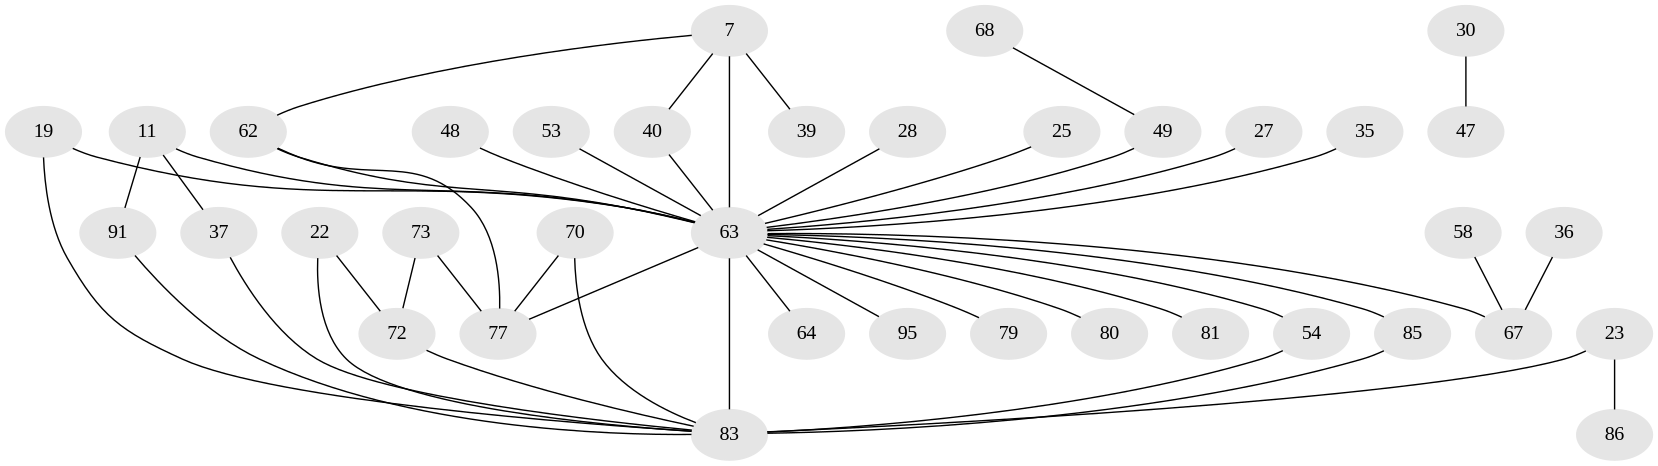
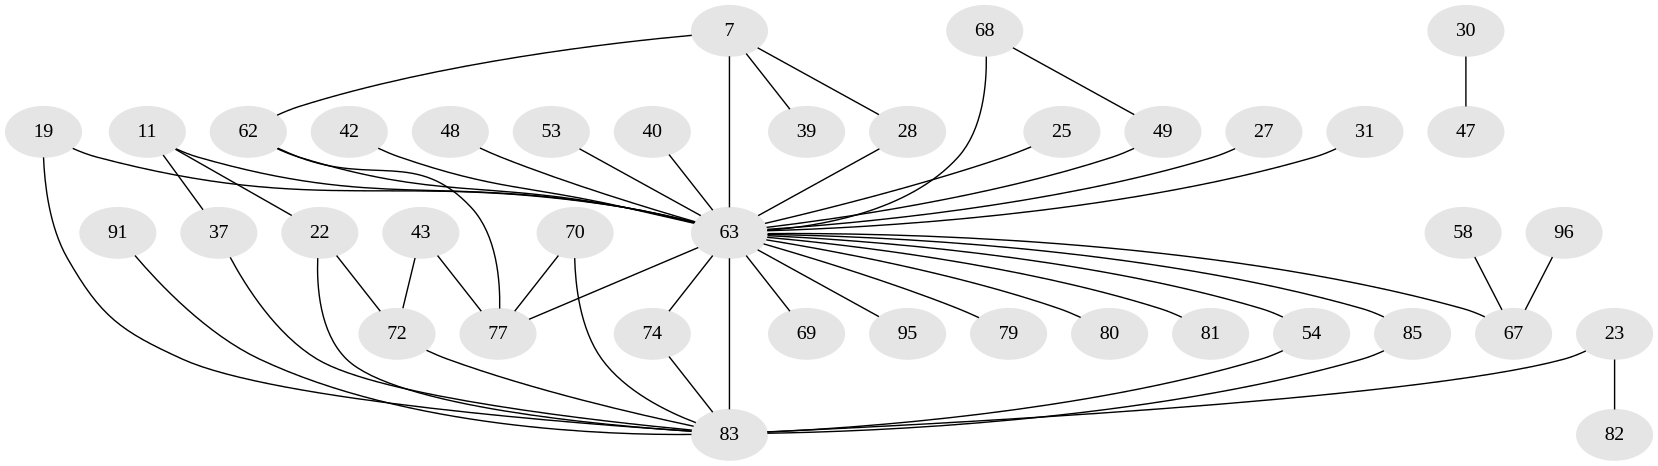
(691, 81) -> (818, 81)
none -> (349, 132)
(1365, 132) -> (1365, 132)
none -> (949, 165)
(133, 182) -> (216, 172)
(421, 233) -> (421, 233)
(1564, 233) -> (1564, 233)
none -> (652, 334)
(807, 334) -> (807, 334)
(1615, 435) -> (1615, 435)
